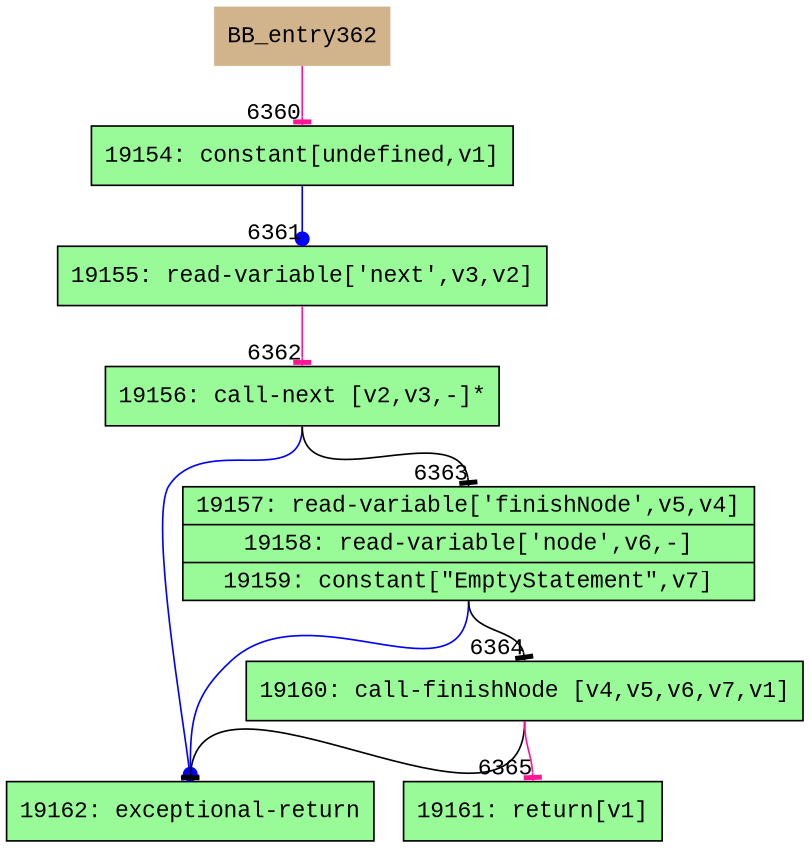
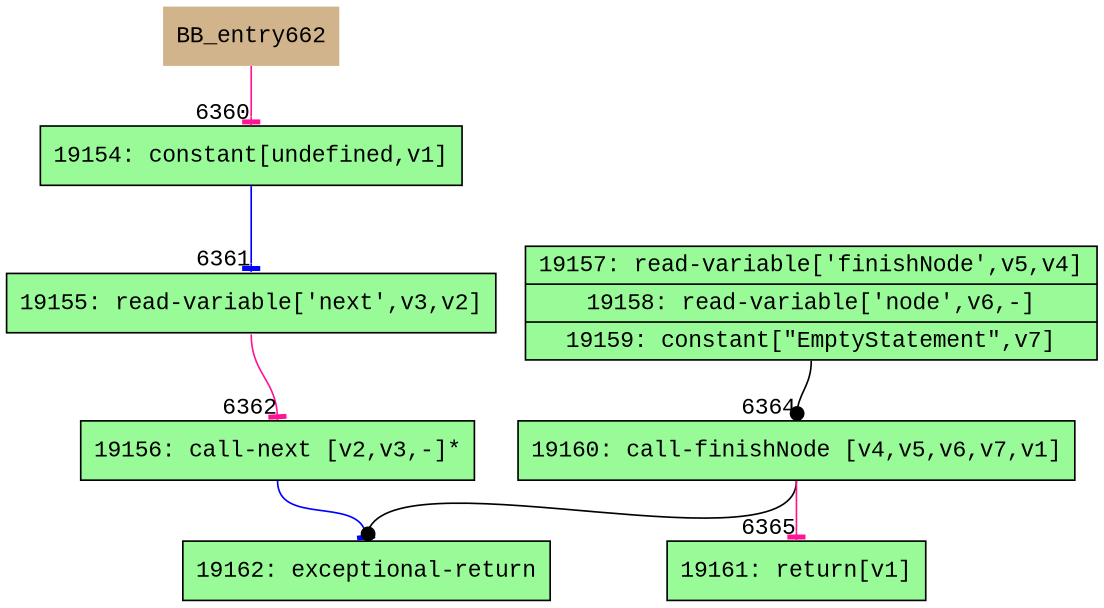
(302, 36) -> (251, 36)
(302, 209) -> (251, 225)
(381, 457) -> none
(493, 629) -> (807, 384)
(303, 636) -> none
(361, 752) -> (588, 511)
